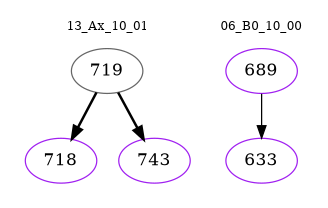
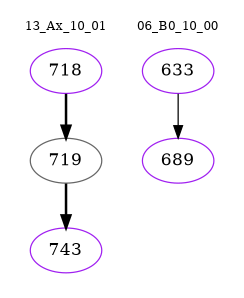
(87, 110) -> (66, 110)
(262, 110) -> (178, 110)
